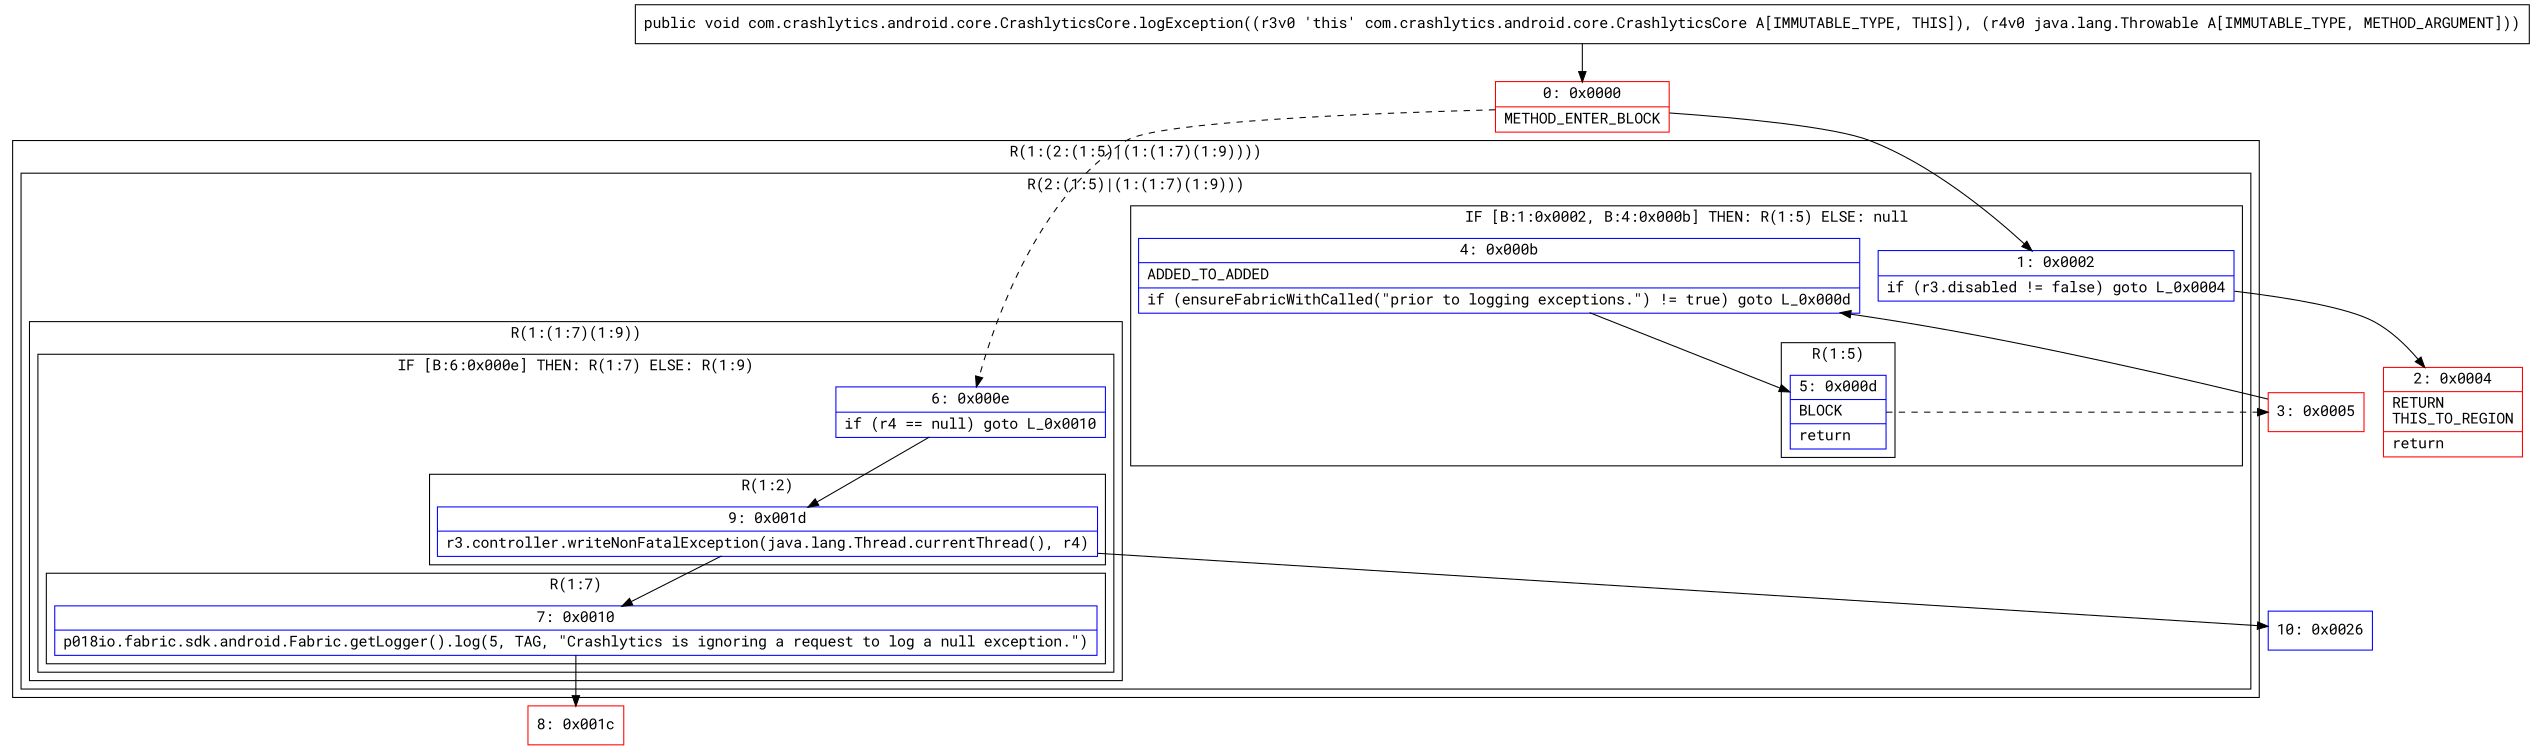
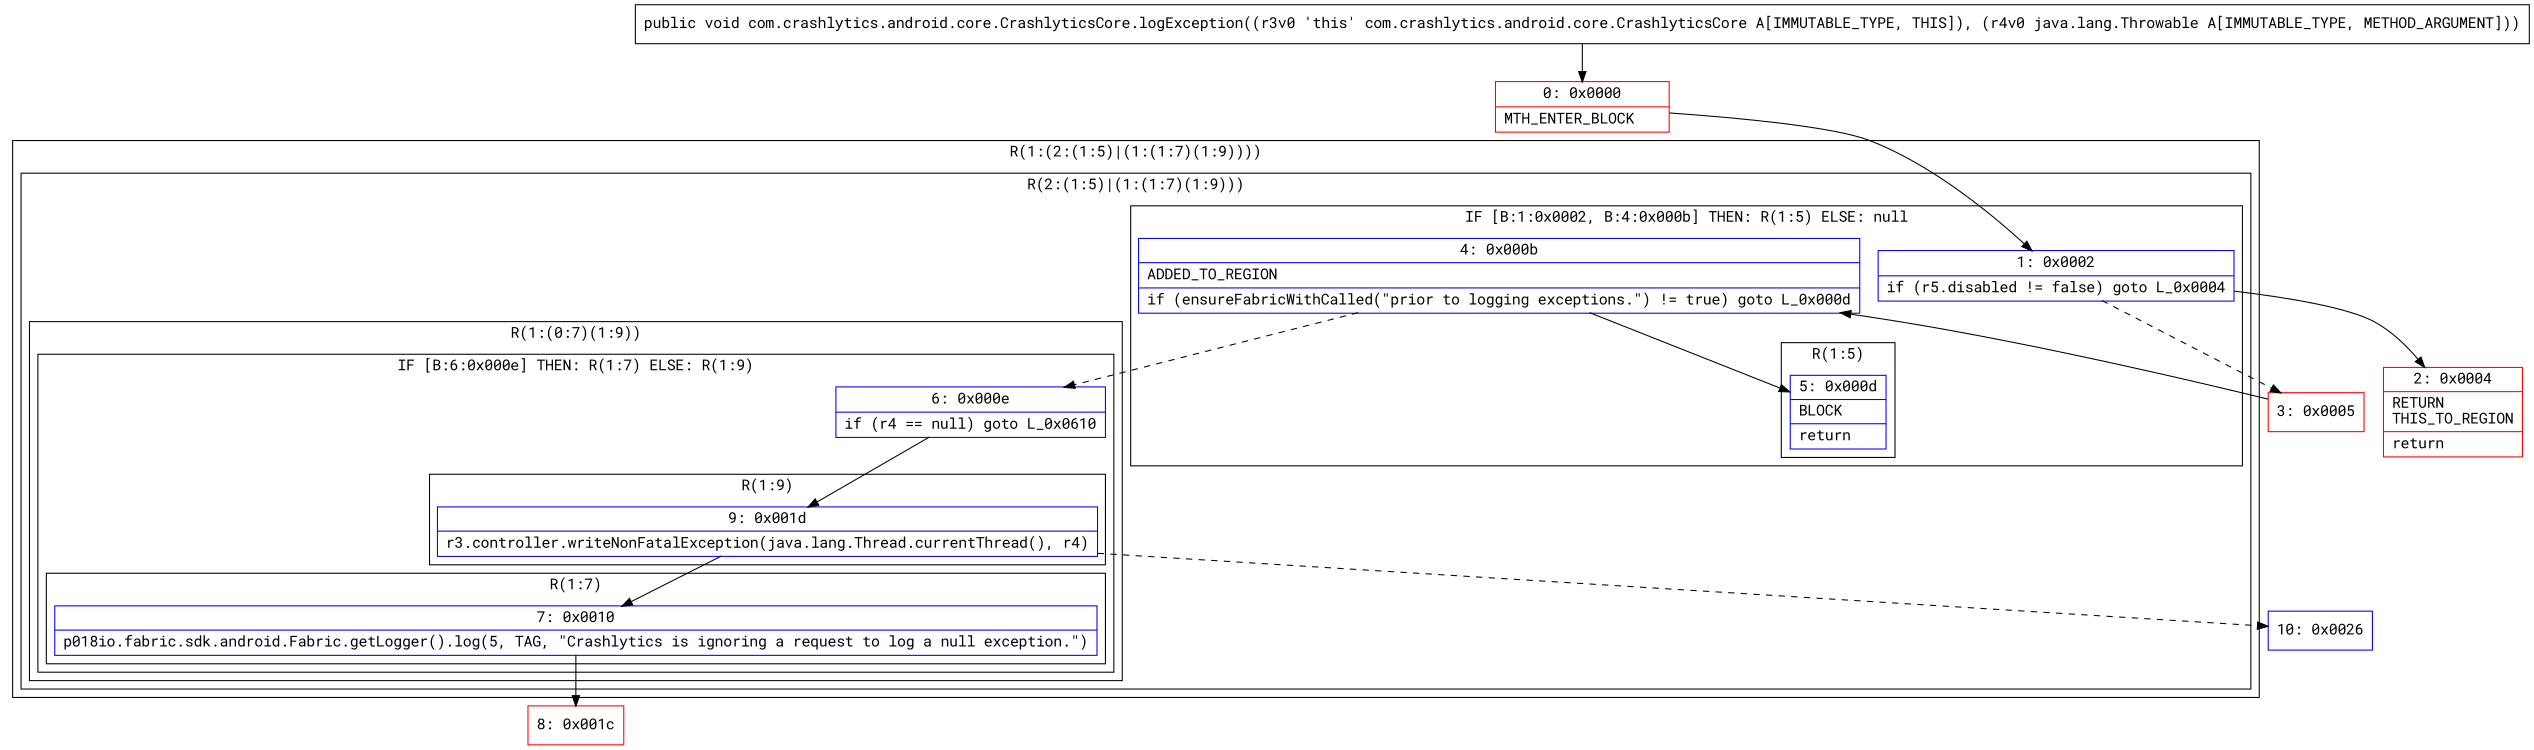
(1582, 119) -> (1569, 119)
(1169, 130) -> (1216, 349)
(1208, 275) -> (1212, 275)
(2056, 288) -> (2056, 288)
(576, 334) -> (576, 334)
(2072, 412) -> (2187, 344)
(971, 424) -> (971, 424)
(767, 486) -> (767, 486)
(1677, 589) -> (1677, 589)
